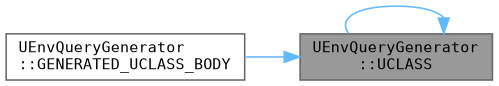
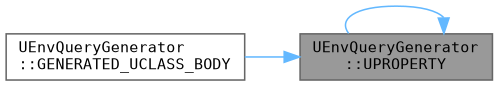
(396, 57) -> (396, 57)
